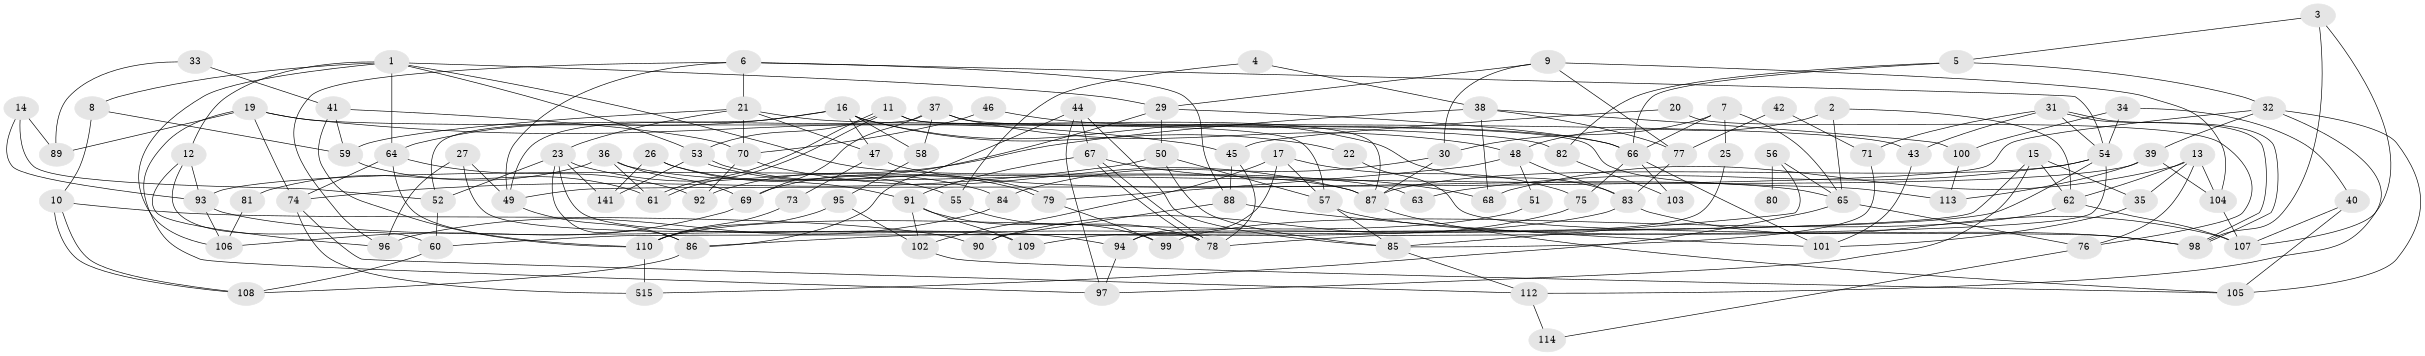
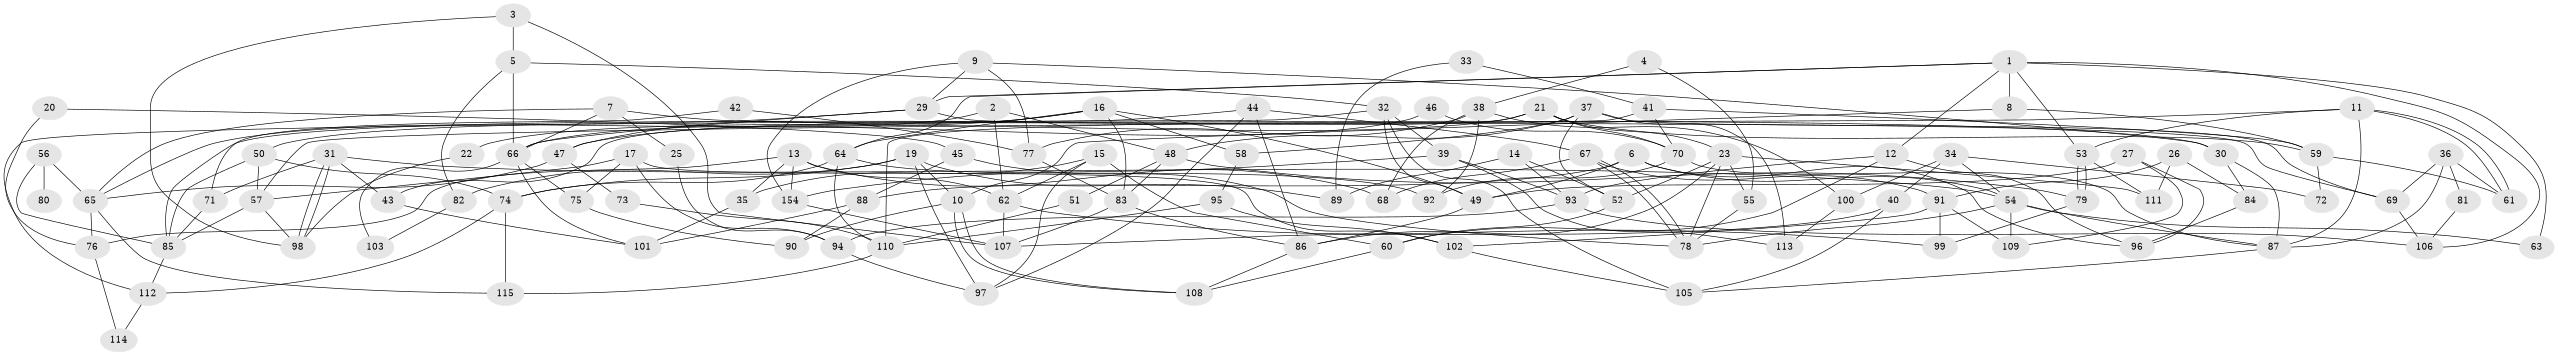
(744, 85) -> none
(694, 130) -> (935, 178)
(606, 201) -> (2154, 201)
(2218, 201) -> (790, 201)
none -> (2322, 201)
(644, 294) -> (505, 294)
